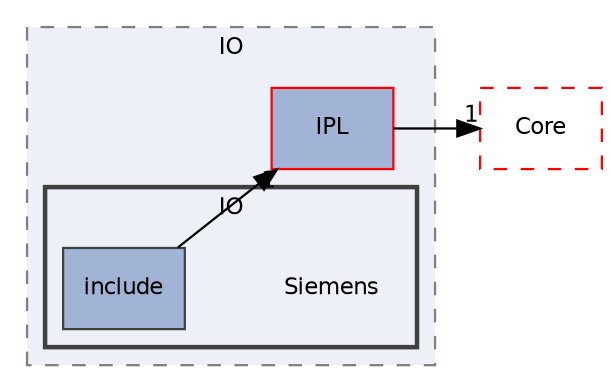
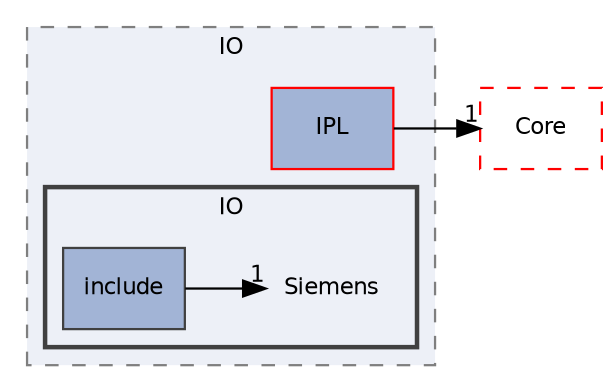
(218, 216) -> (214, 289)
